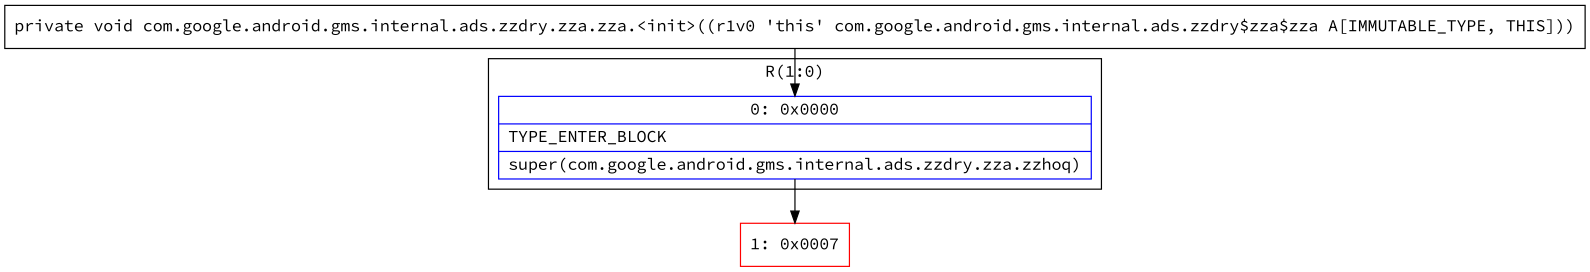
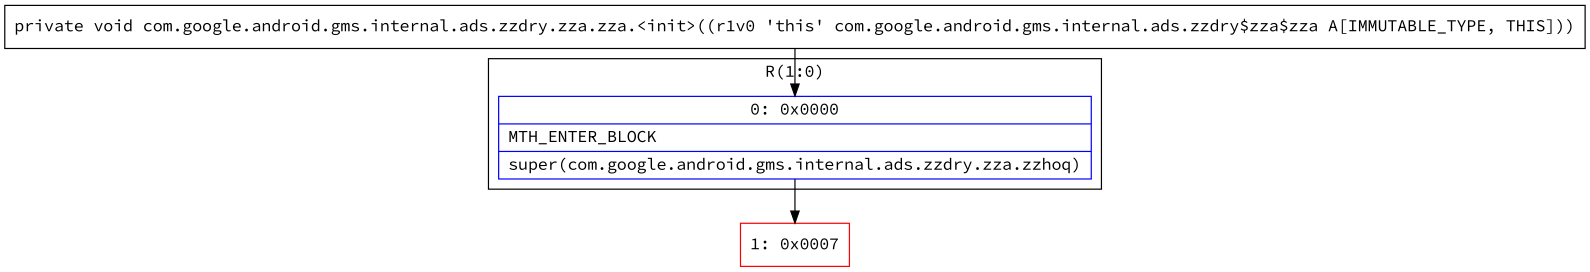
(588, 137) -> (582, 137)
